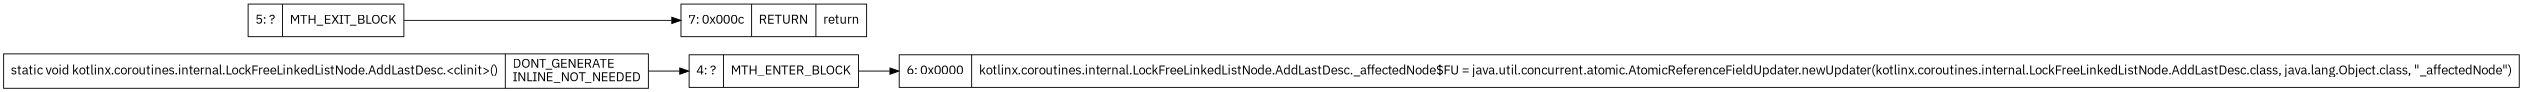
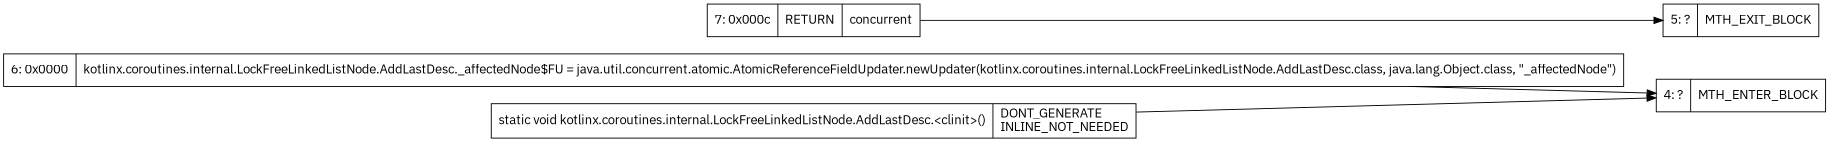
(538, 20) -> (1287, 20)
(841, 20) -> (881, 20)
(874, 71) -> (1528, 90)
